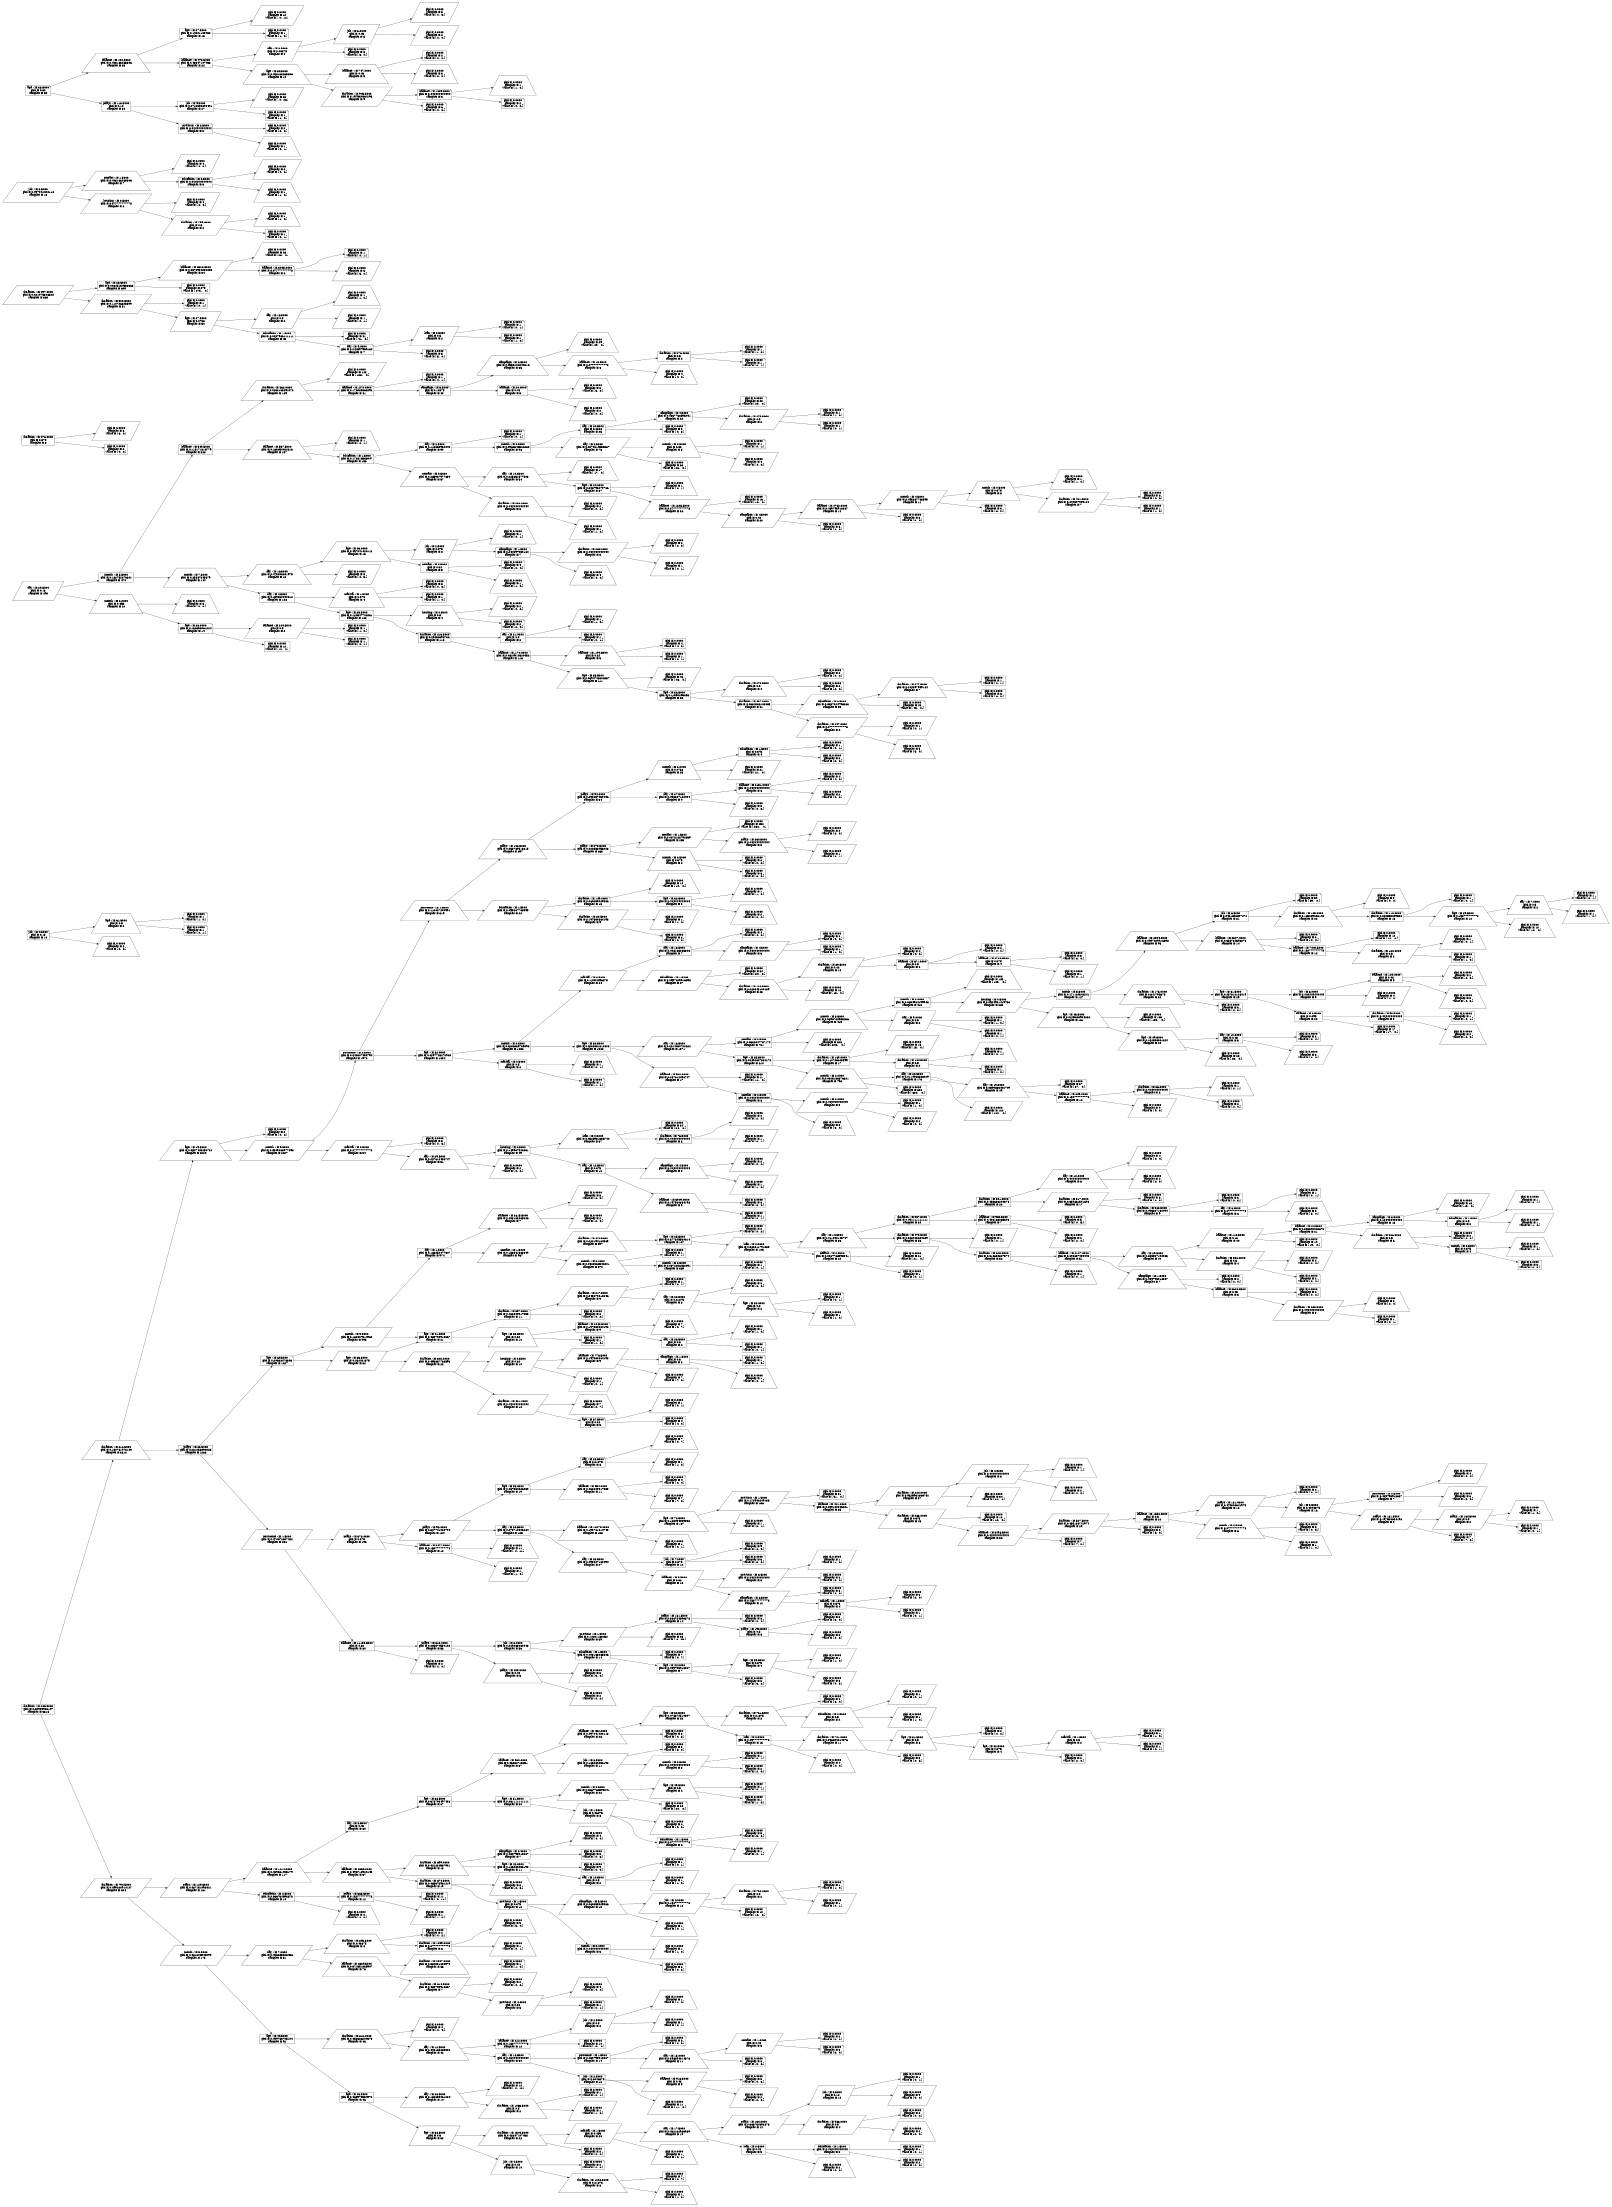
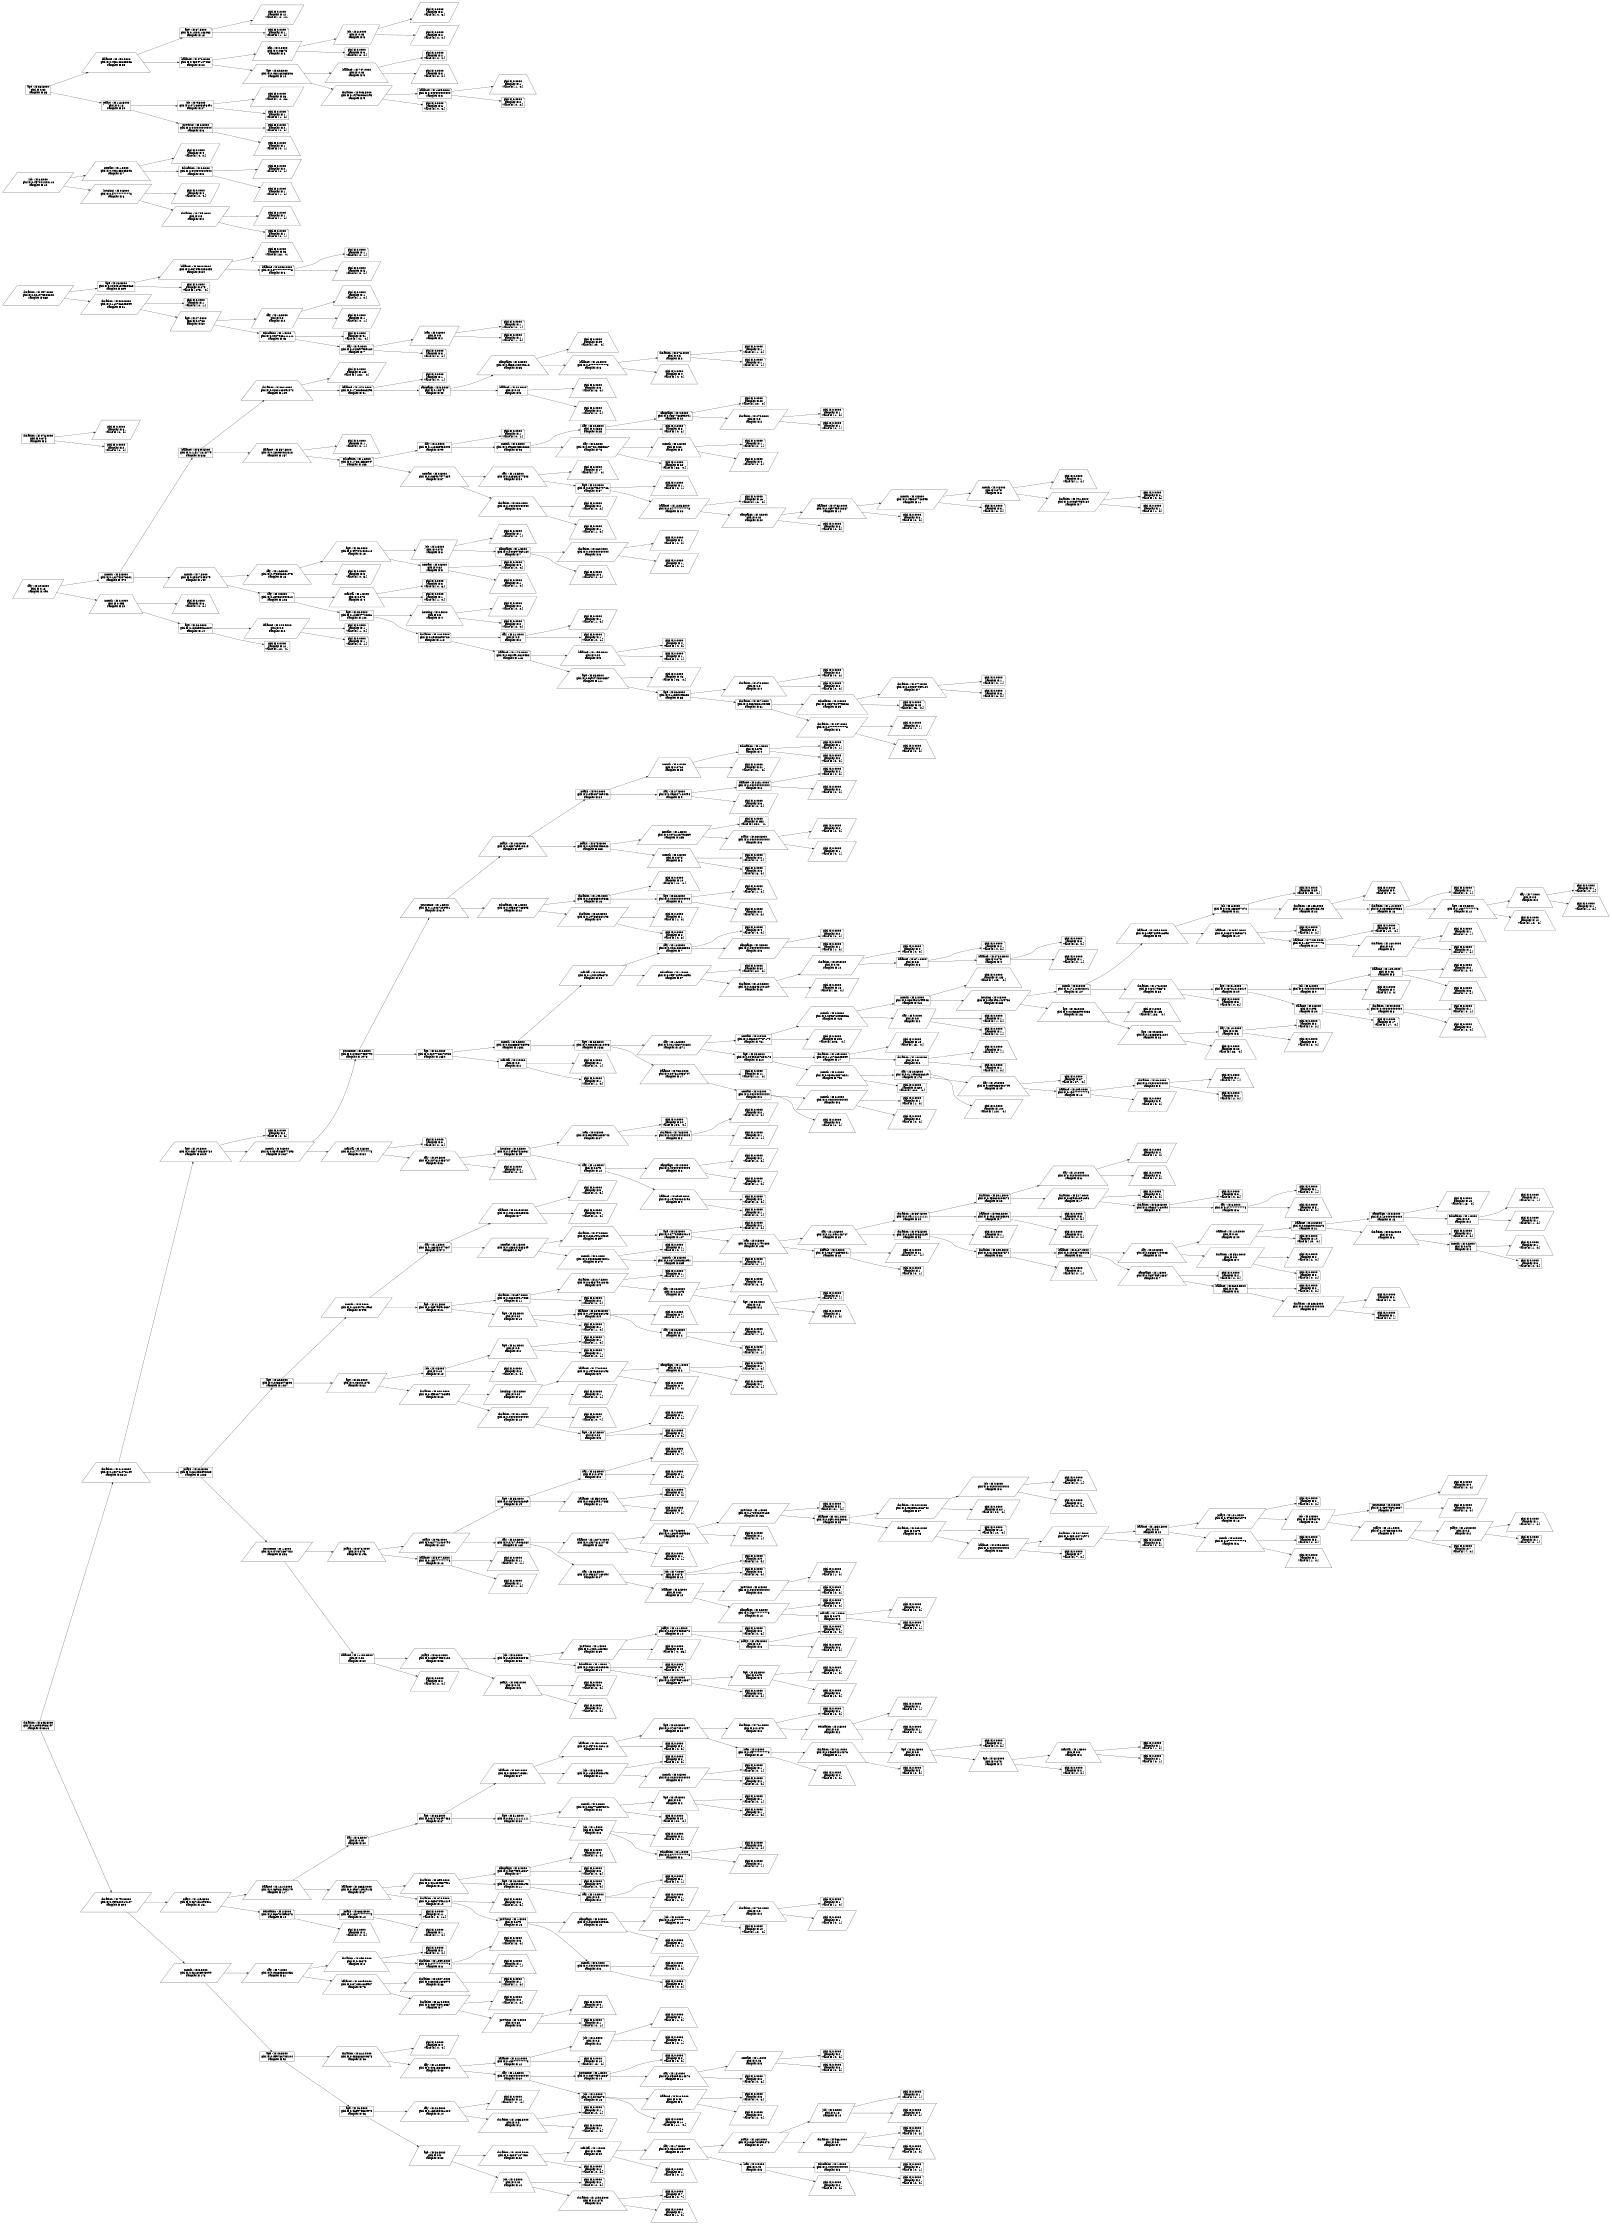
(402, 1347) -> (402, 1376)
(435, 1646) -> (435, 1658)
